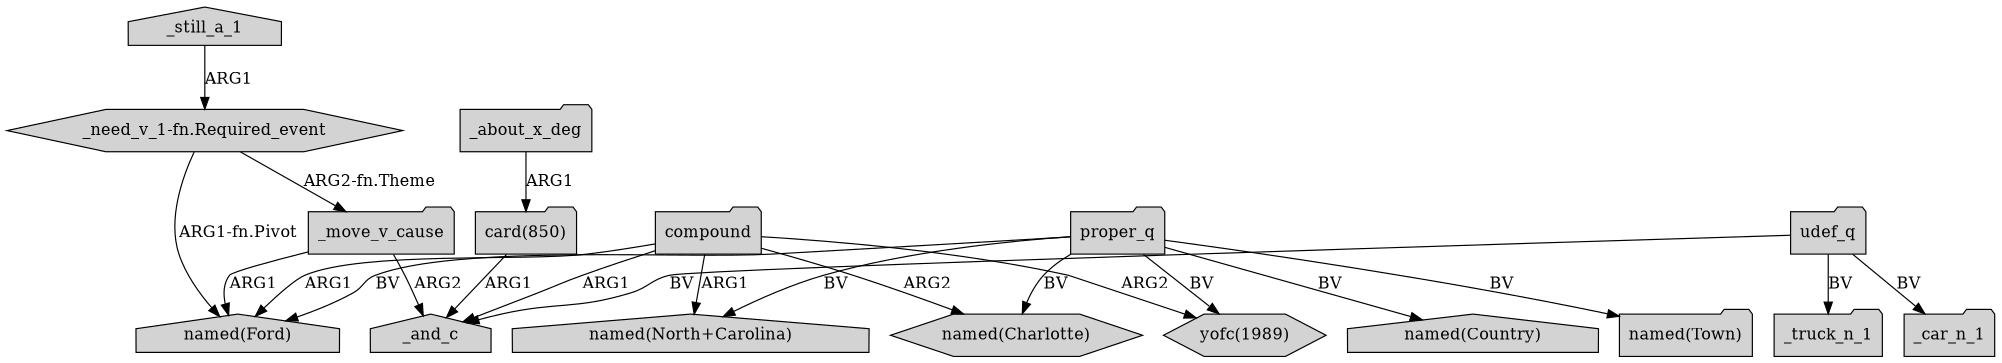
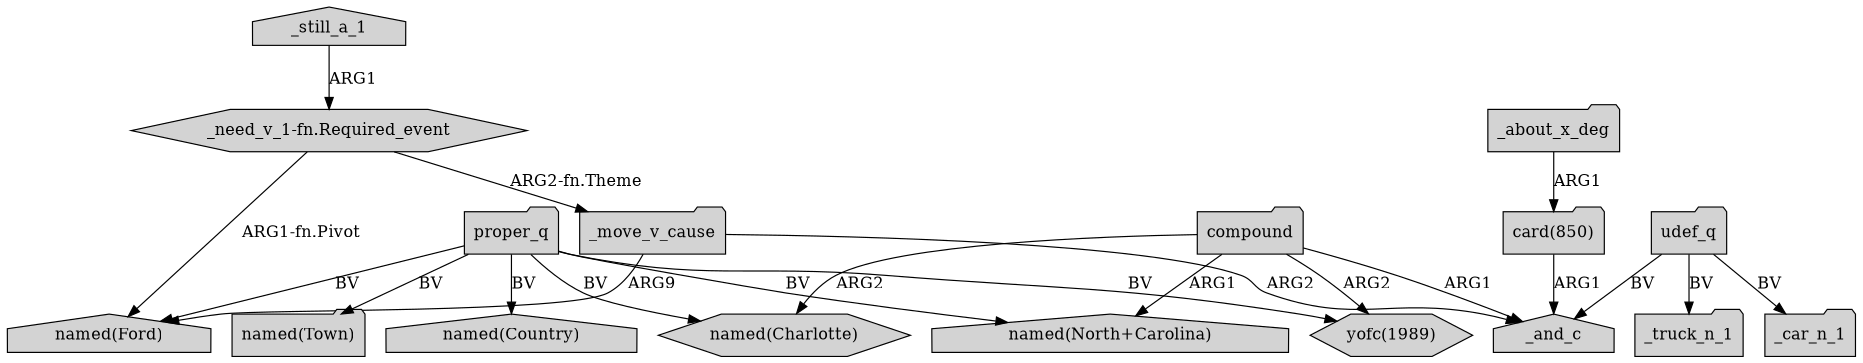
(383, 261) -> none
(254, 284) -> (652, 284)
